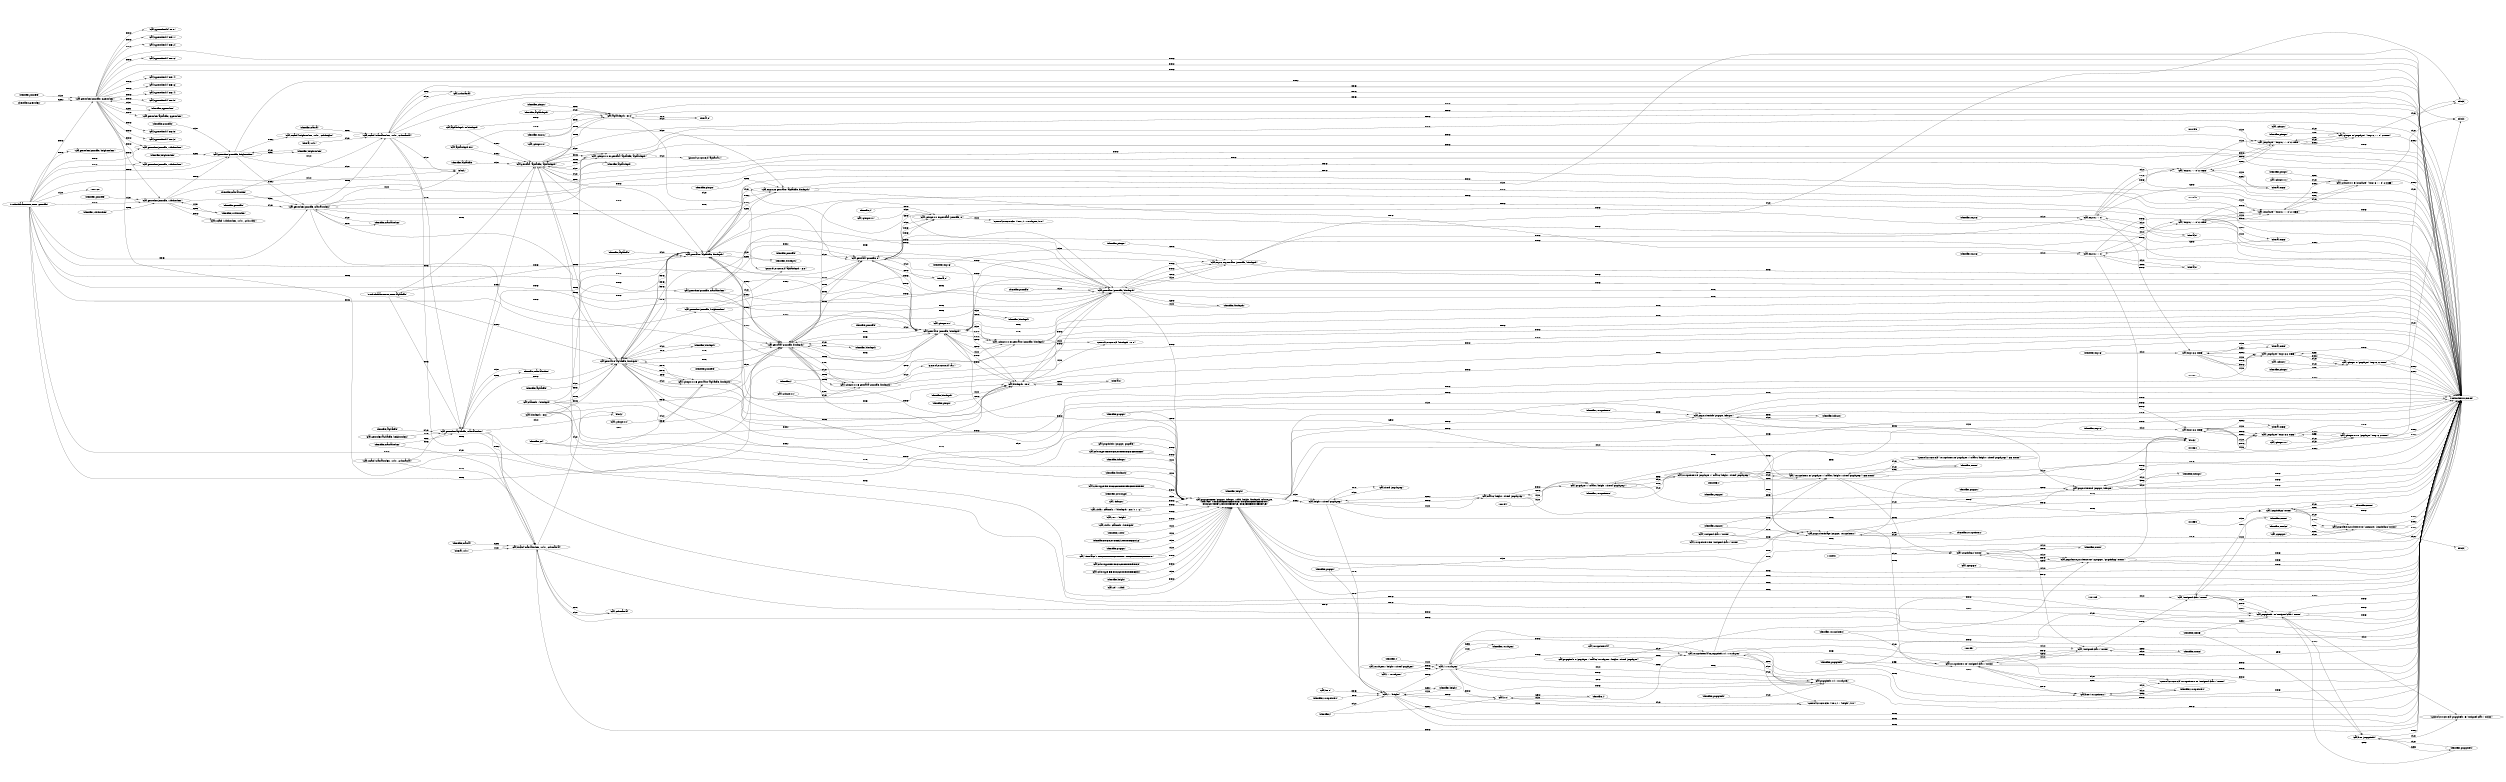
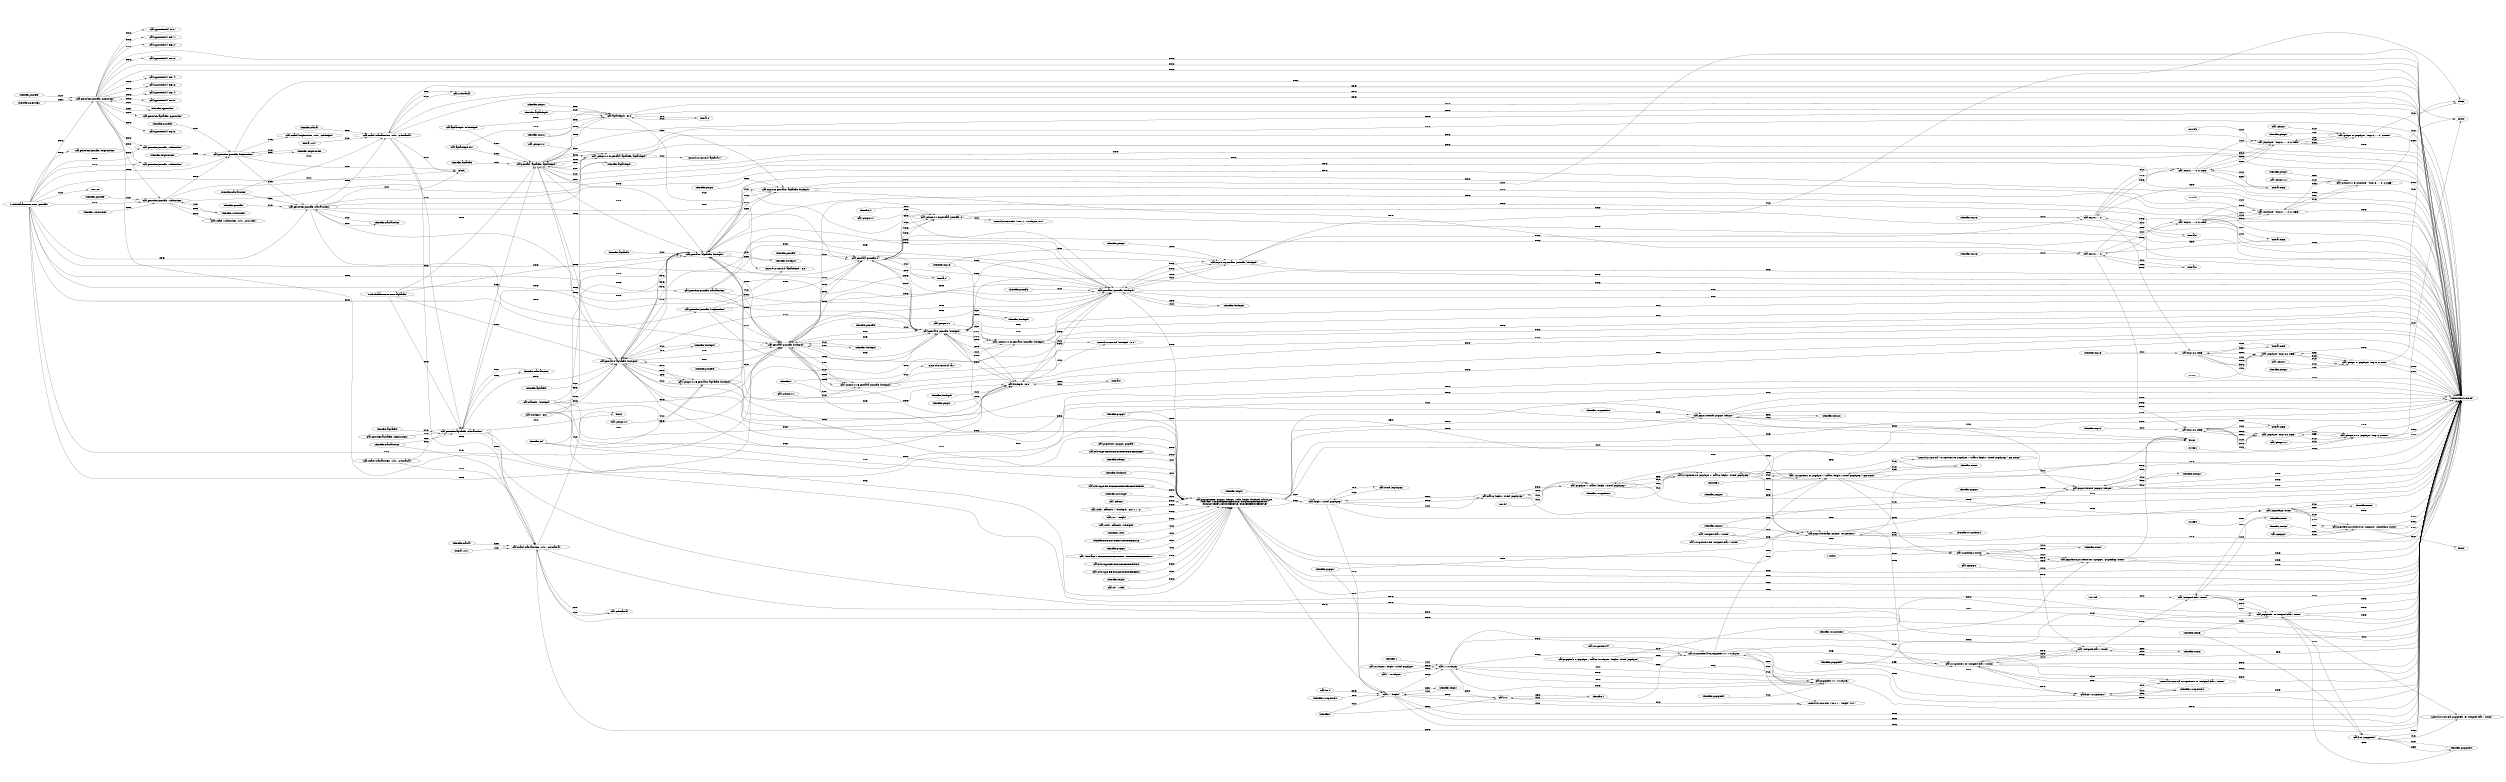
(162, 140) -> none
(1503, 647) -> none
(1969, 648) -> none
